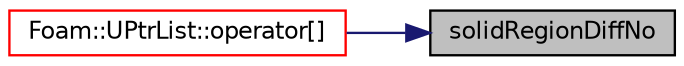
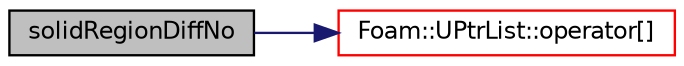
(376, 33) -> (284, 33)
